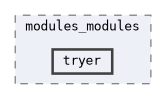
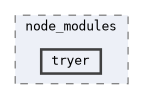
(83, 27) -> (72, 27)
